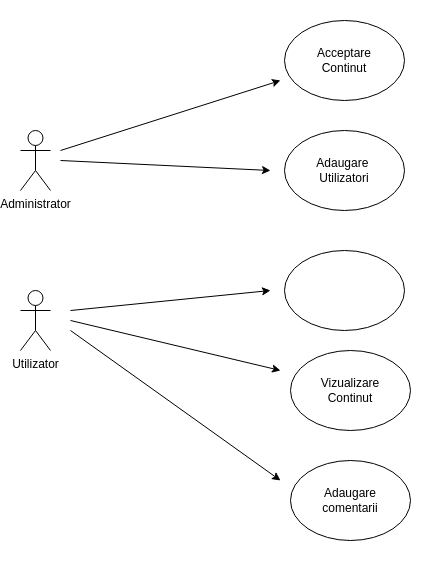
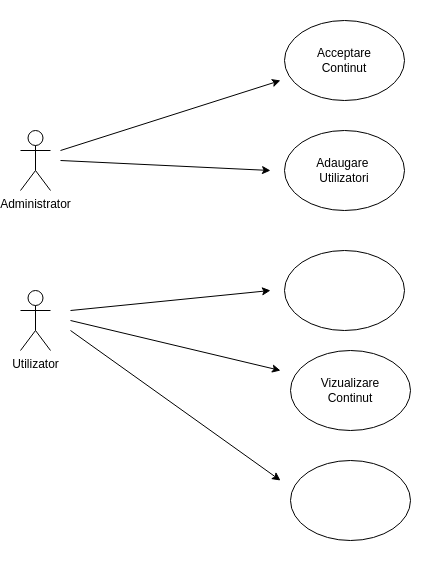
(351, 501) -> none
